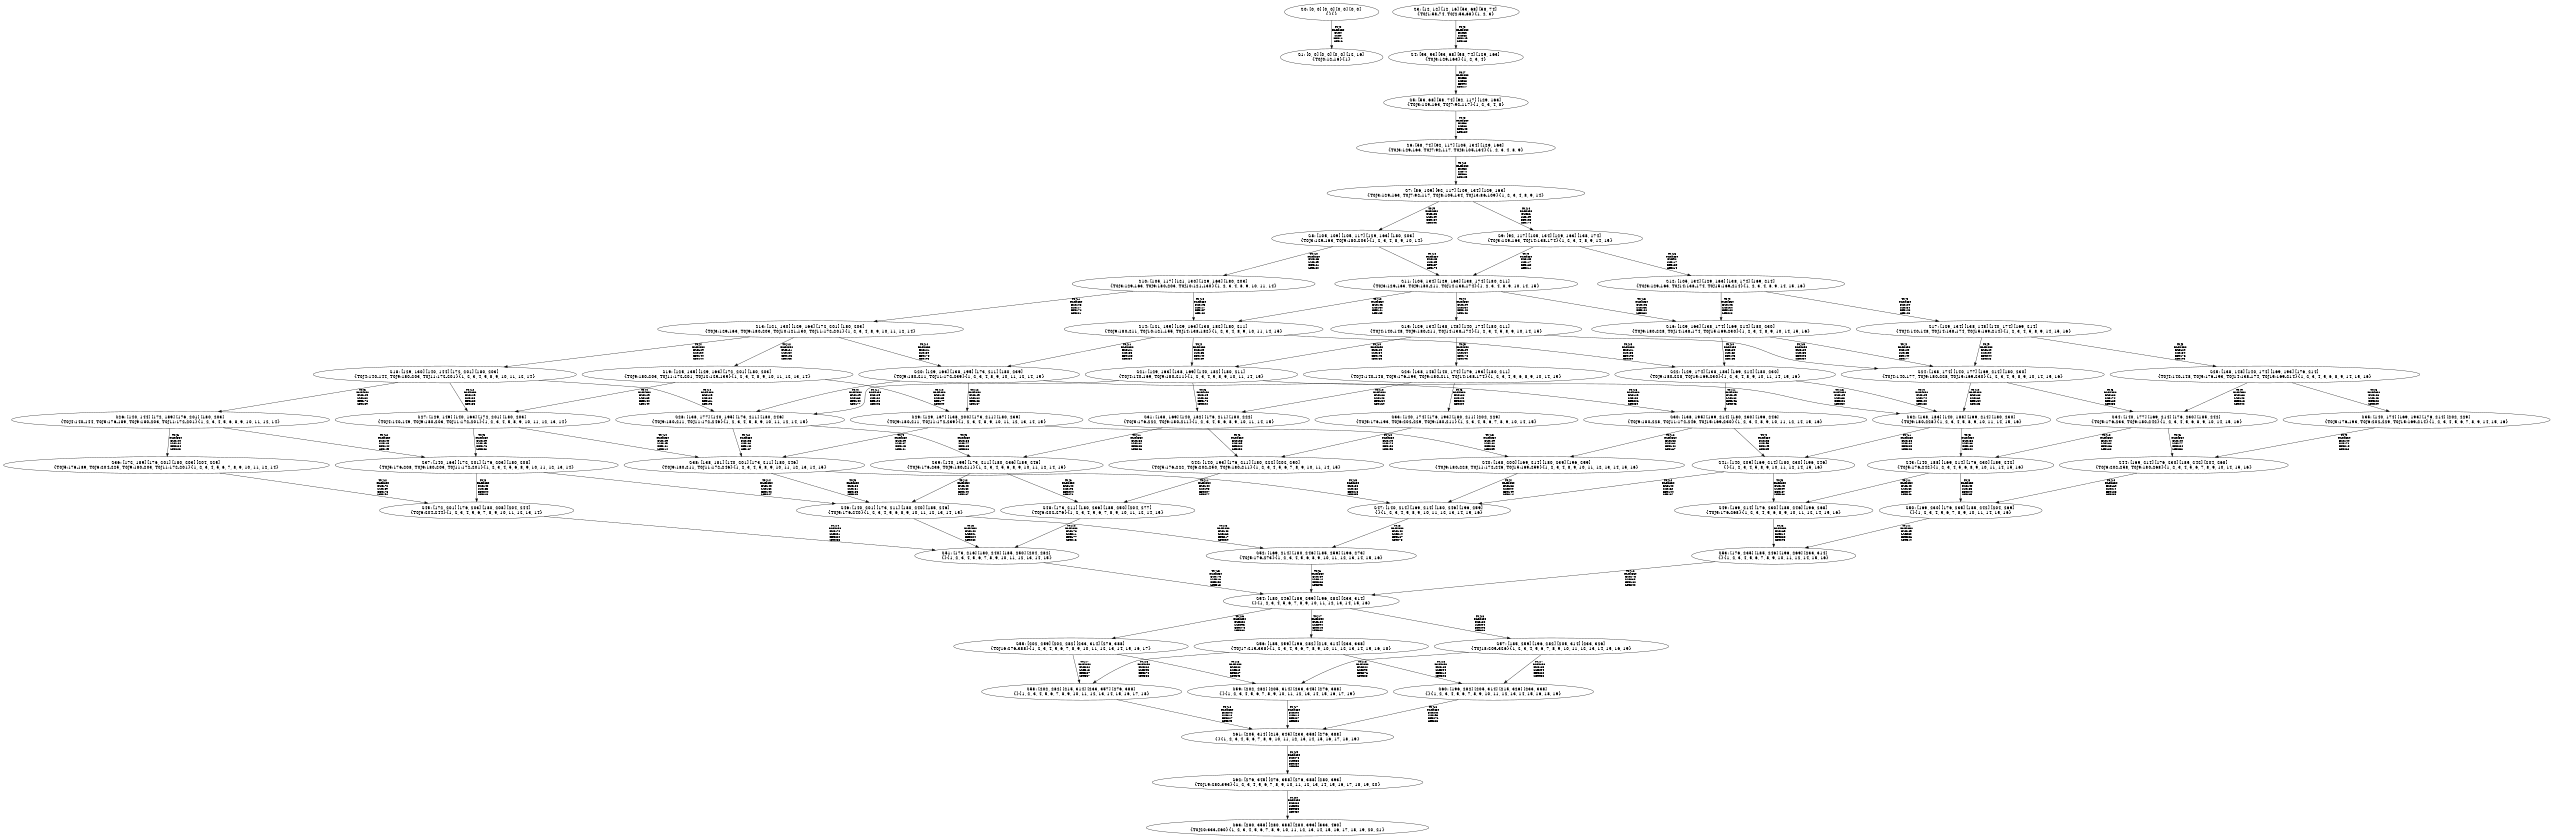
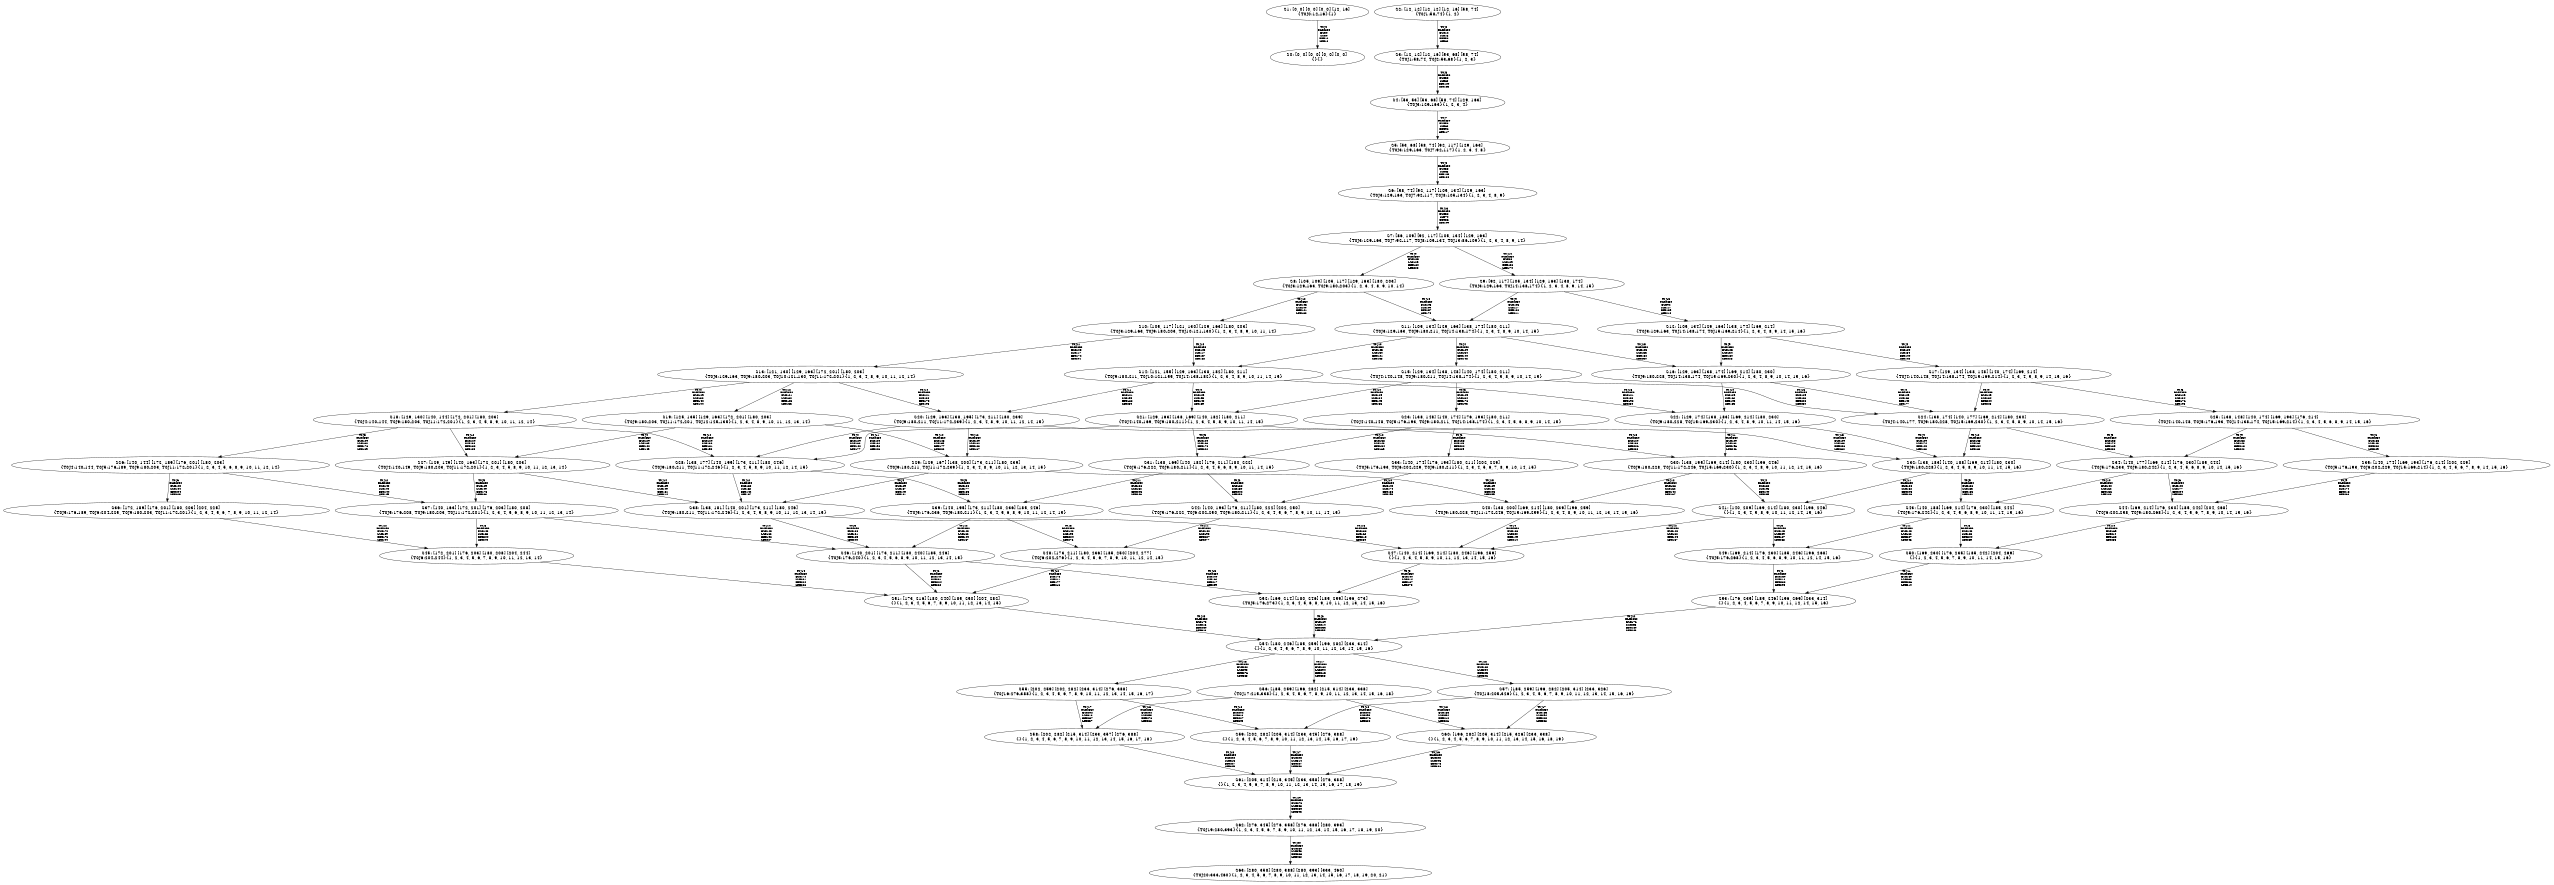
none -> (1438, 12)
(1332, 33) -> (1318, 33)
